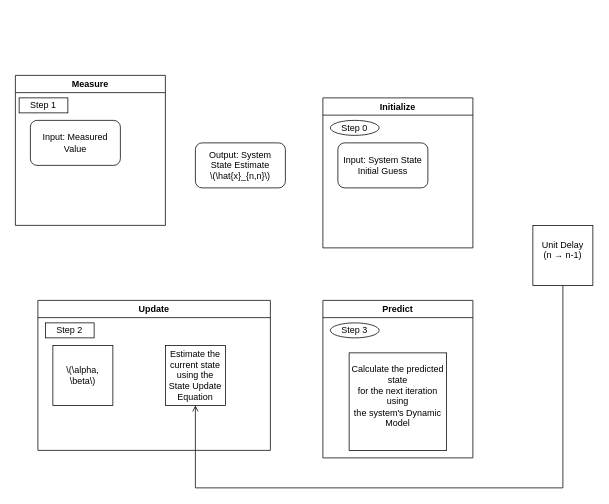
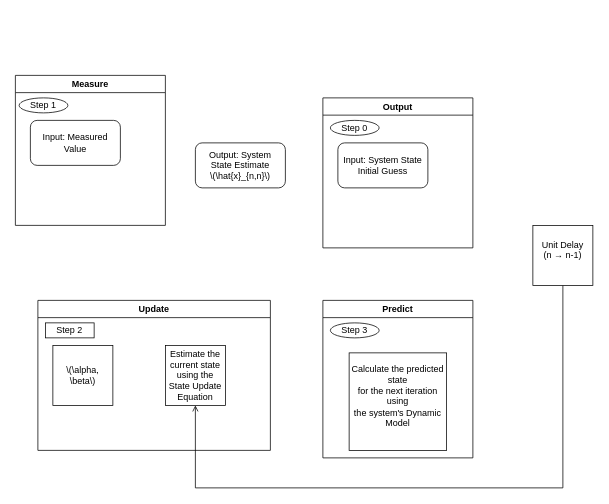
(44, 105) -> (44, 105)
(398, 107) -> (398, 107)
